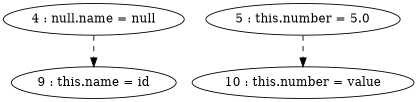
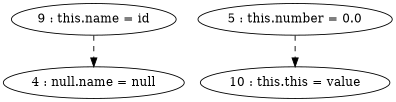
(303, 19) -> (295, 19)
(94, 47) -> (94, 47)
(303, 83) -> (295, 83)
